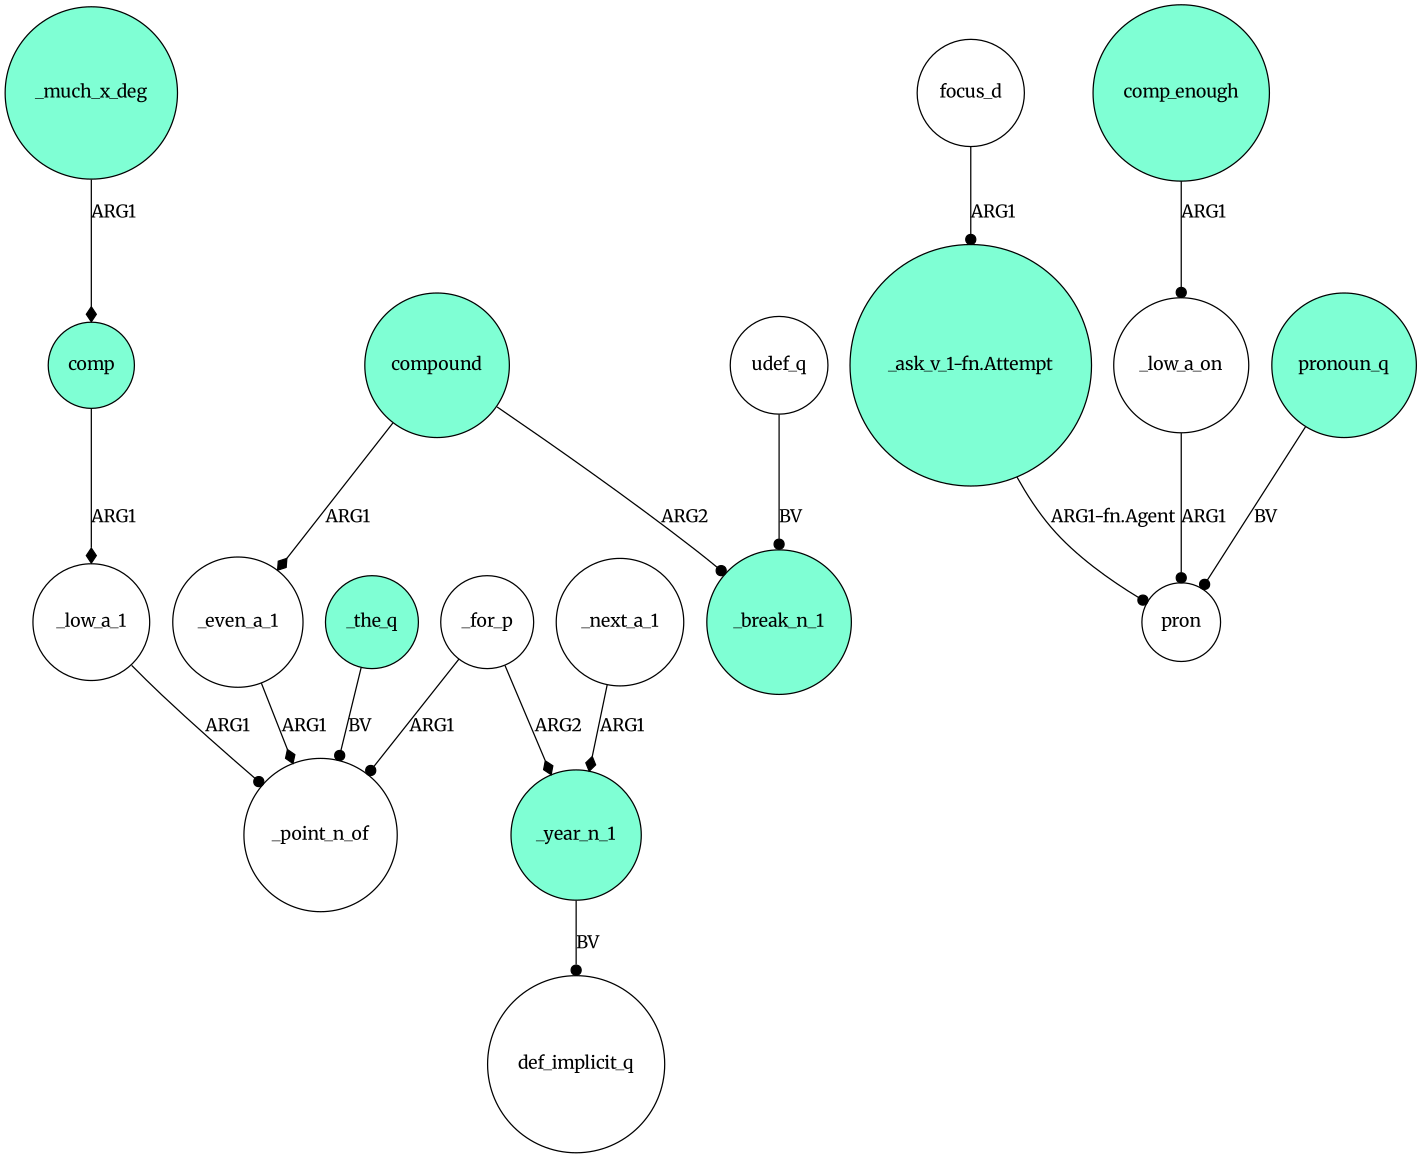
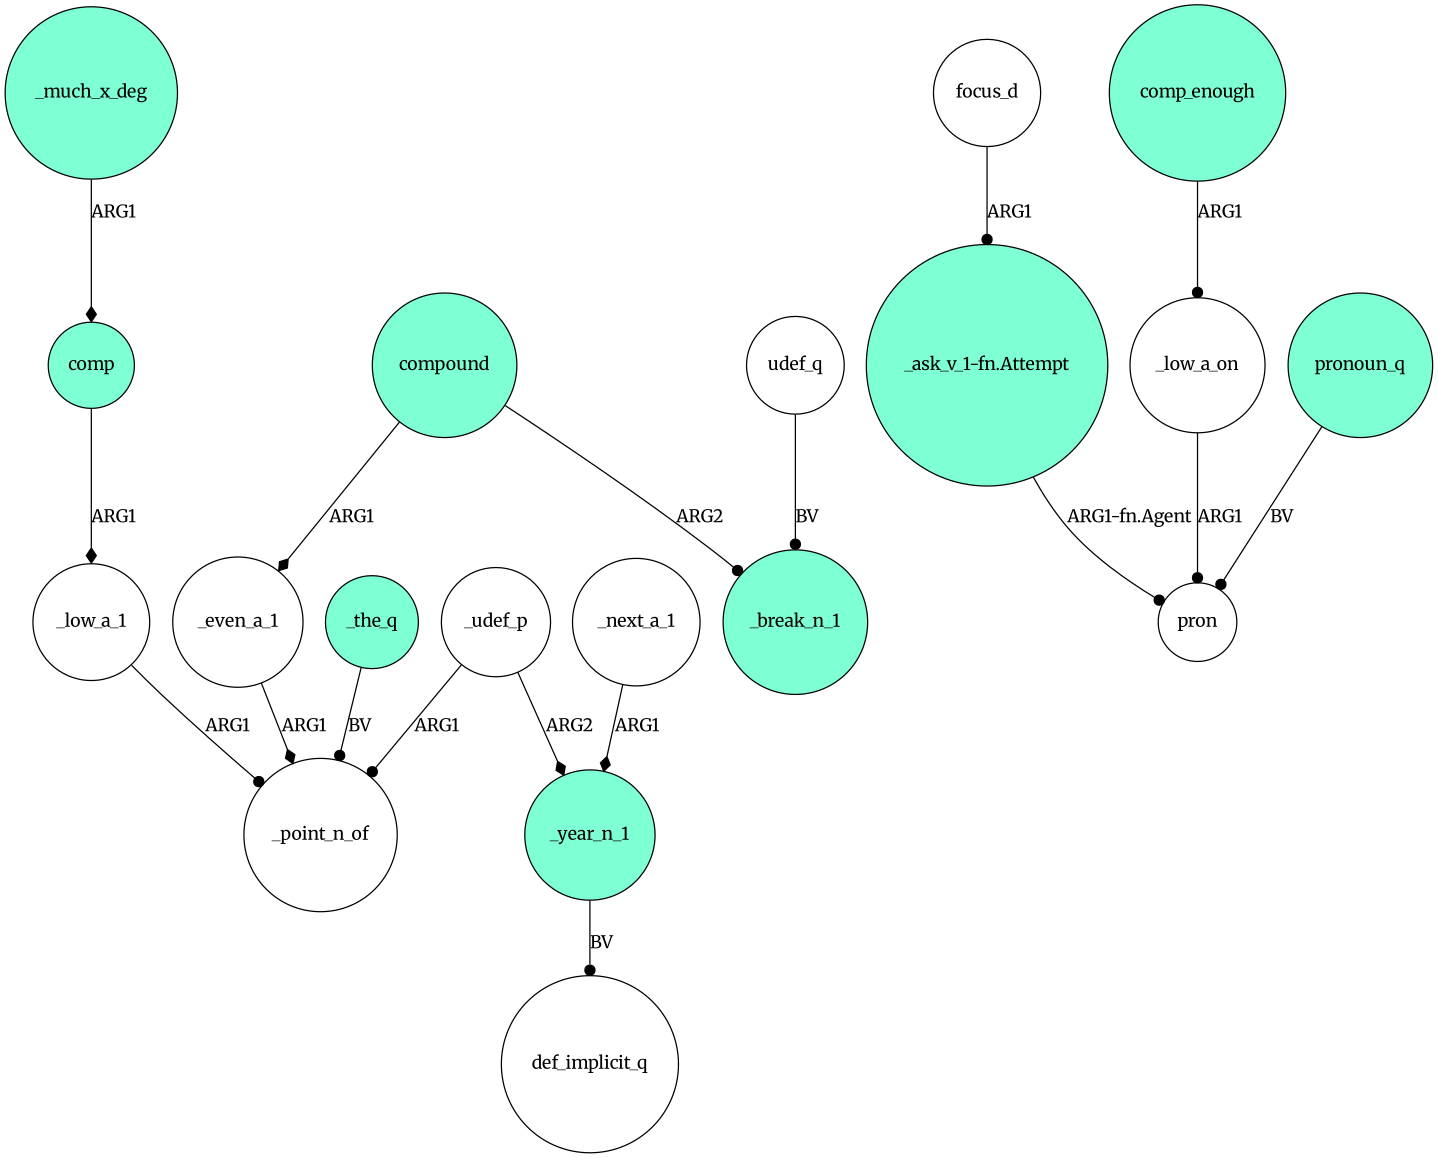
(487, 622) -> (496, 622)
